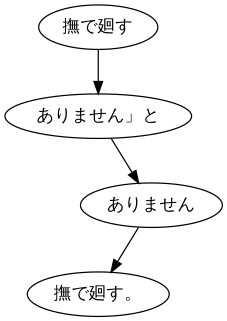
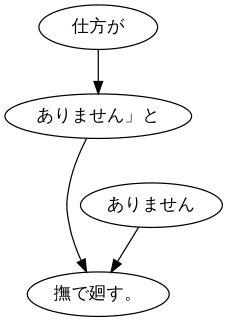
(98, 27) -> (98, 27)
(122, 155) -> (67, 199)
